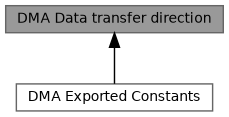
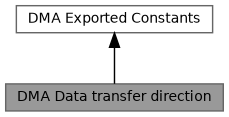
(114, 66) -> (114, 66)
